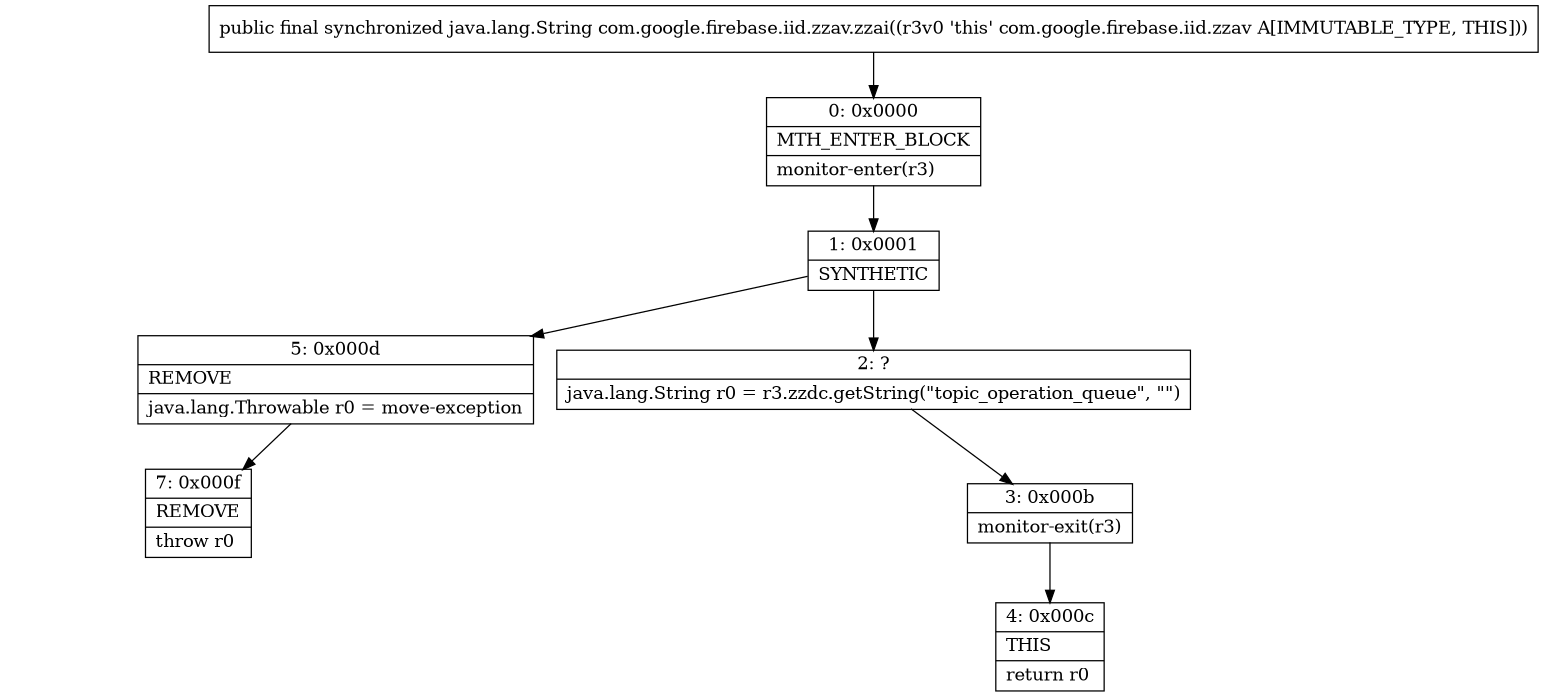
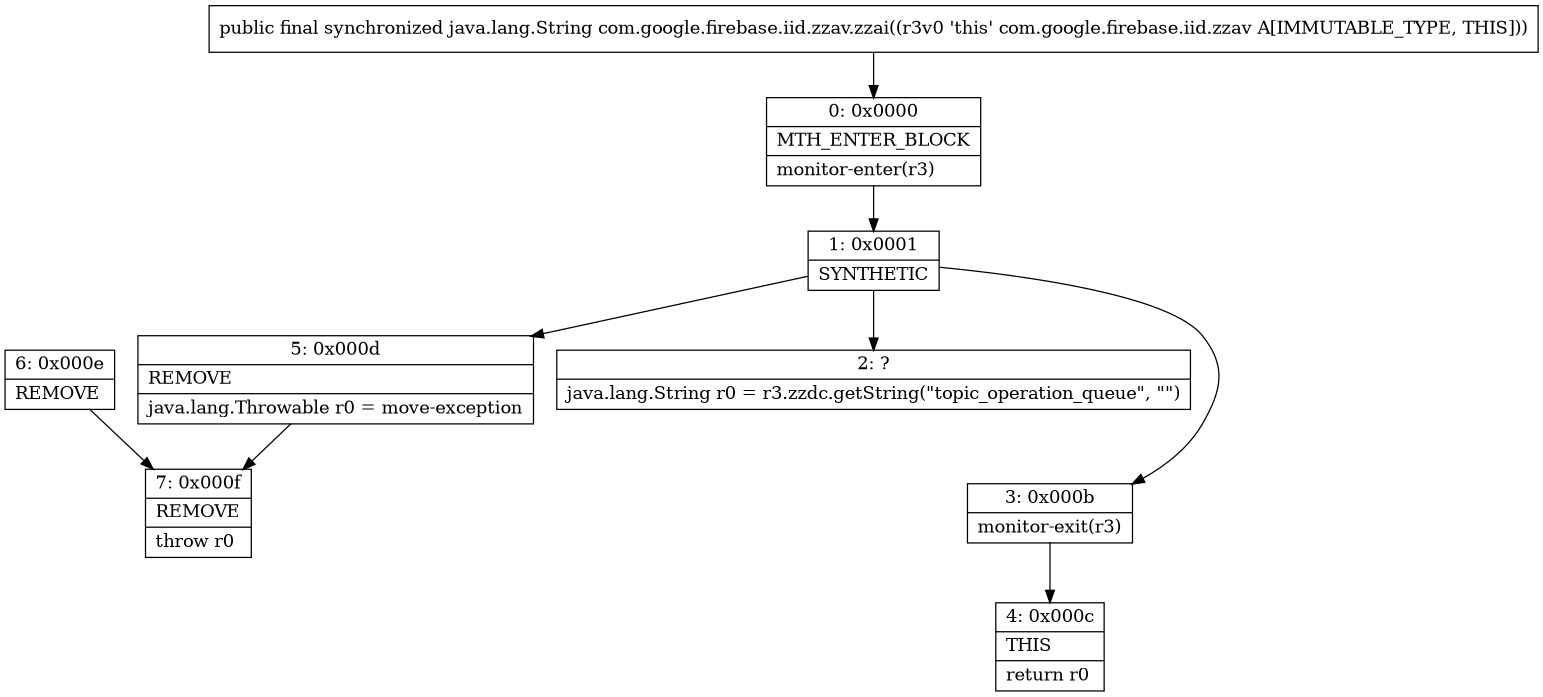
none -> (60, 380)
(957, 443) -> (1161, 310)
